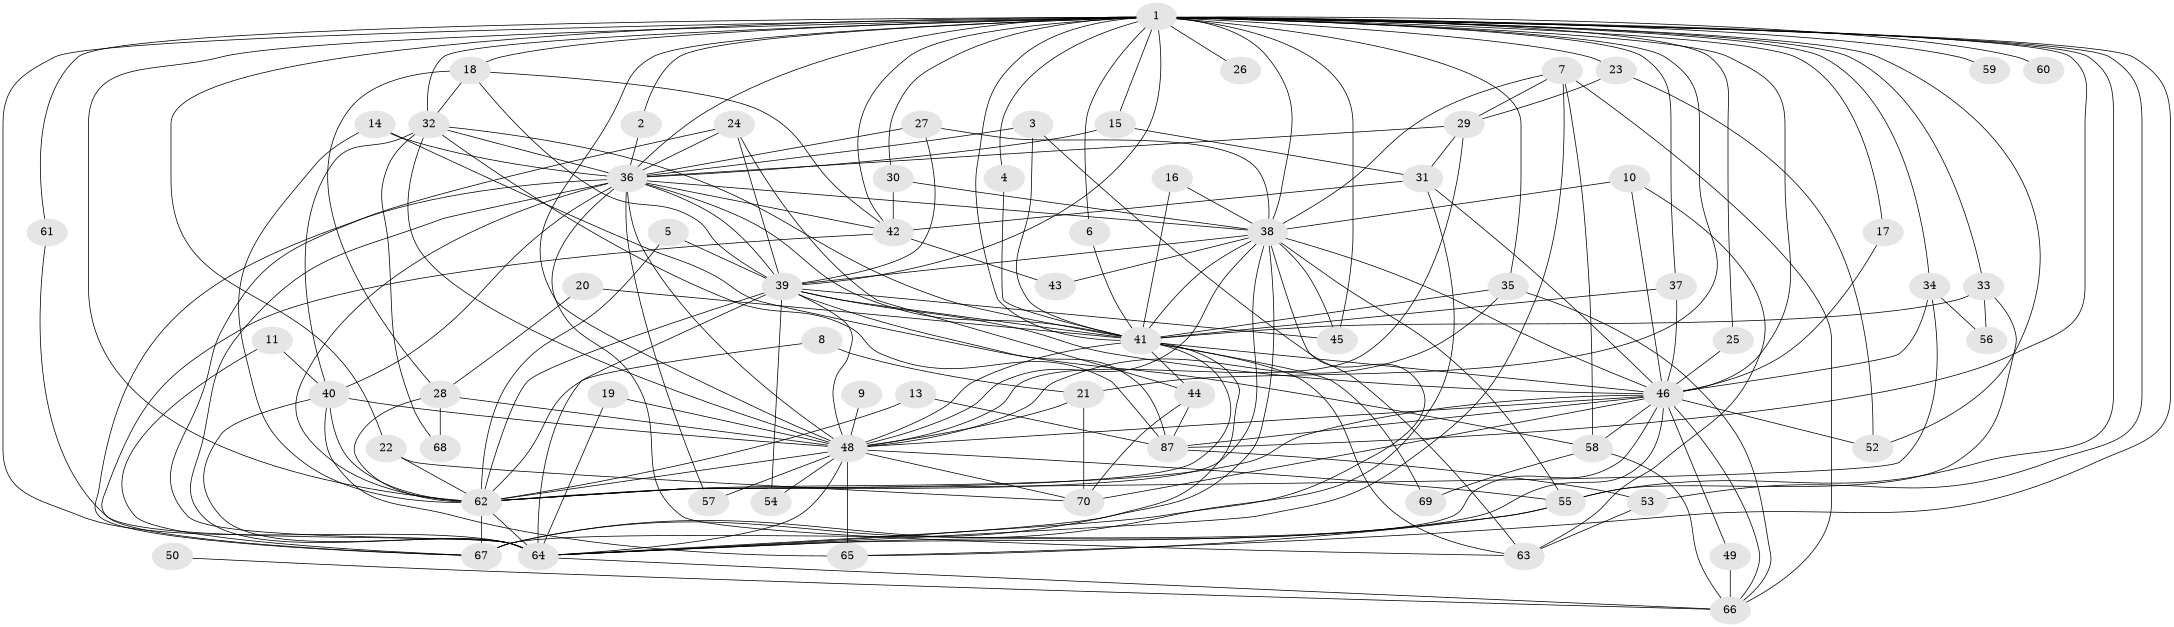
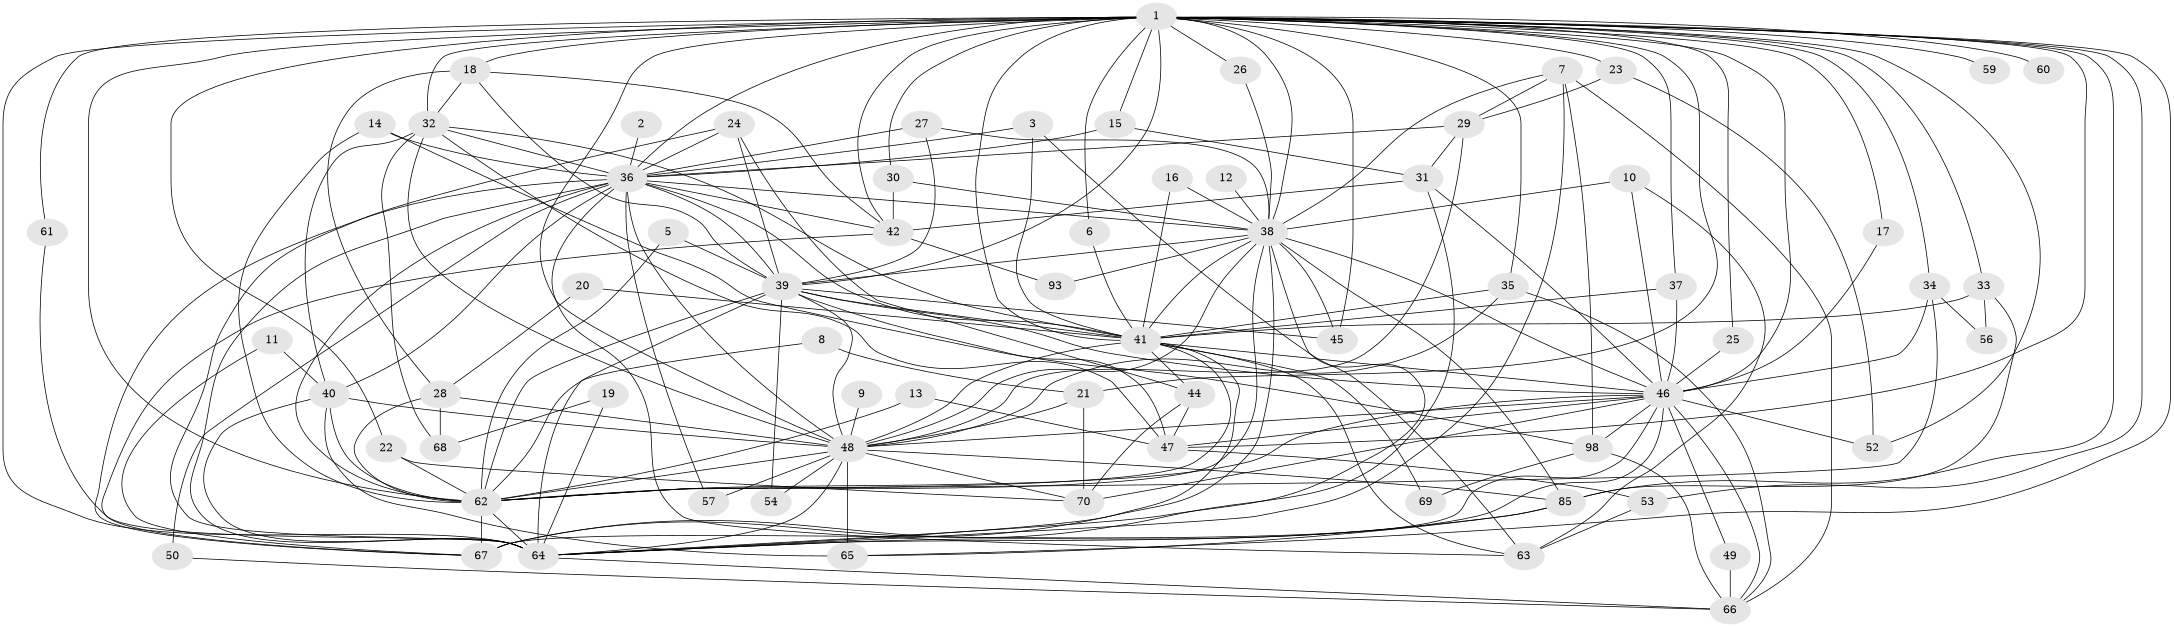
(874, 30) -> none
none -> (1267, 146)
(1004, 178) -> none
none -> (1226, 178)
(1055, 286) -> (1055, 286)
none -> (354, 331)
(728, 422) -> (514, 425)
(1168, 448) -> (1168, 448)
(1592, 448) -> (1592, 448)
(1565, 502) -> (1565, 502)
